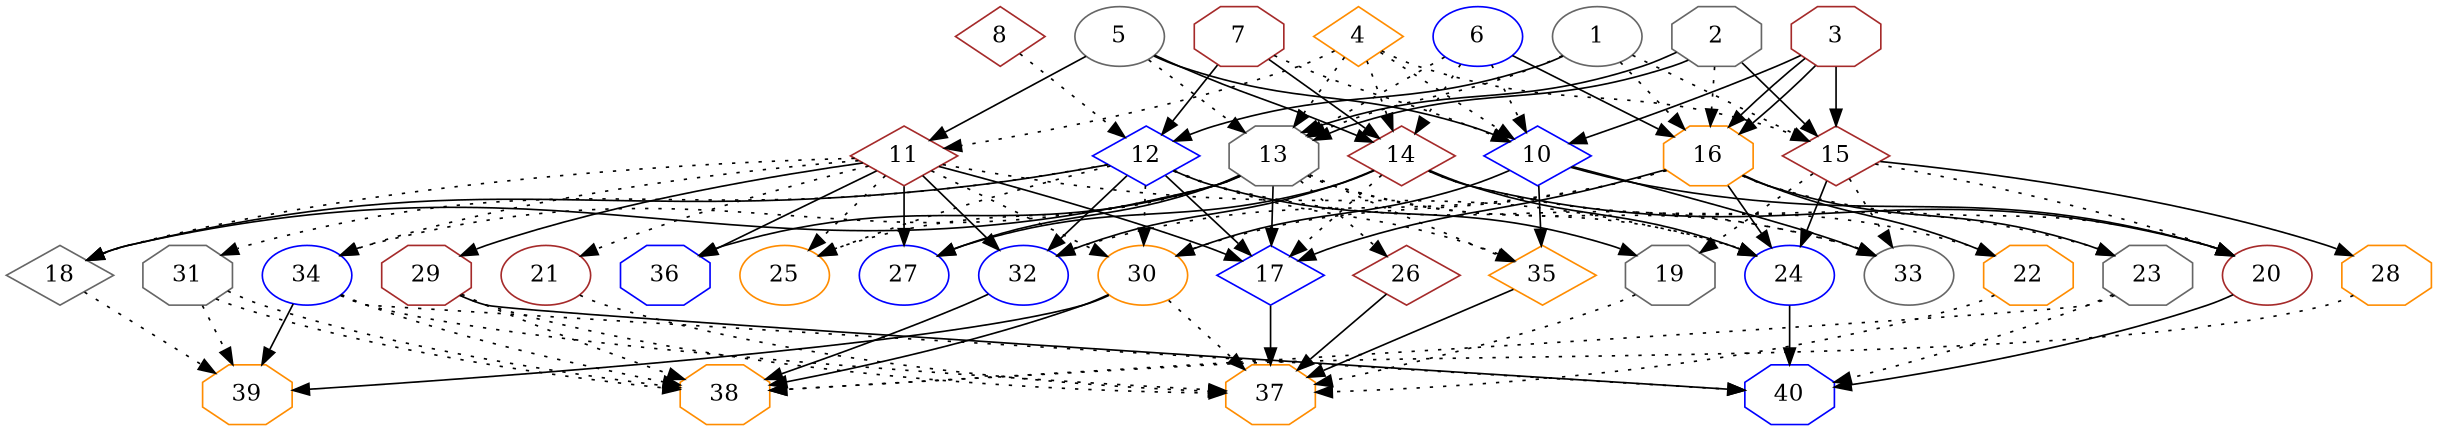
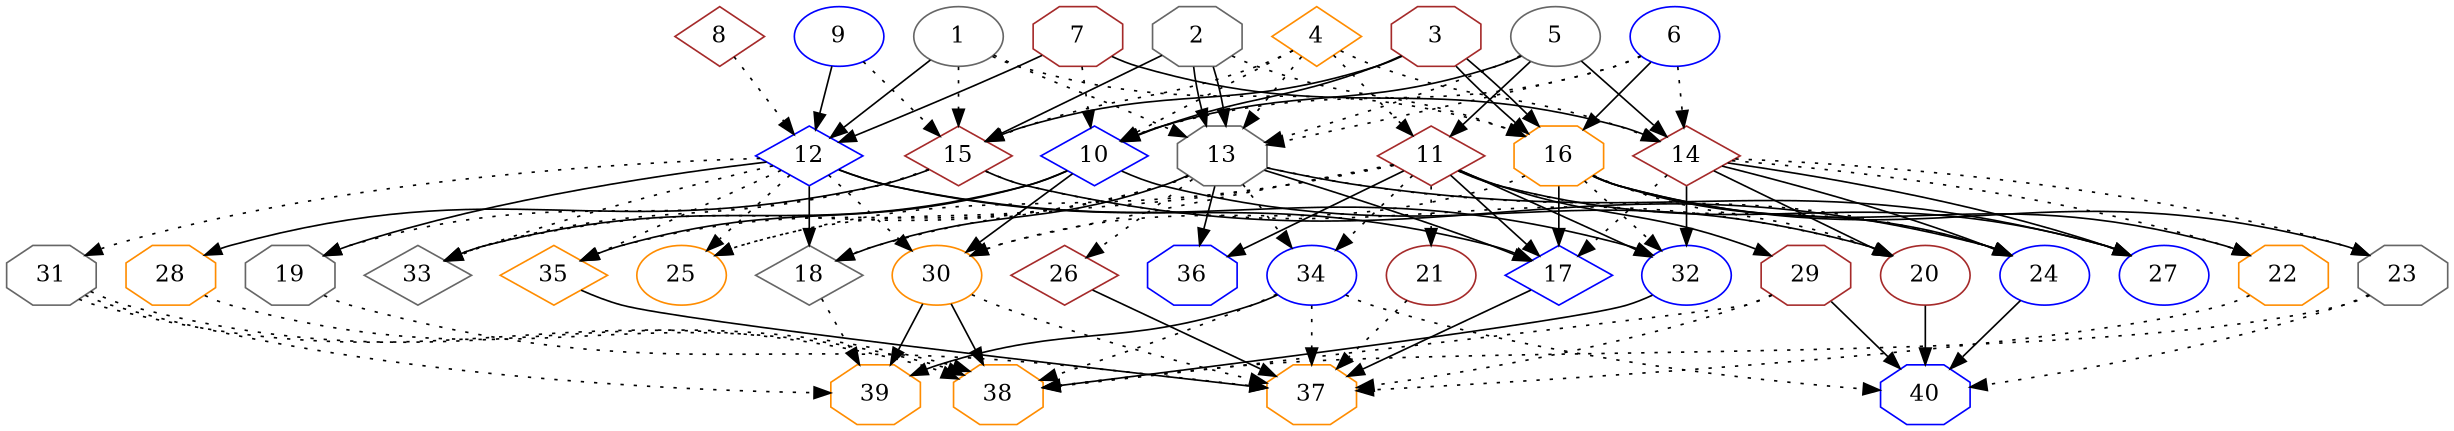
none -> (839, 36)
(1909, 275) -> (418, 275)
